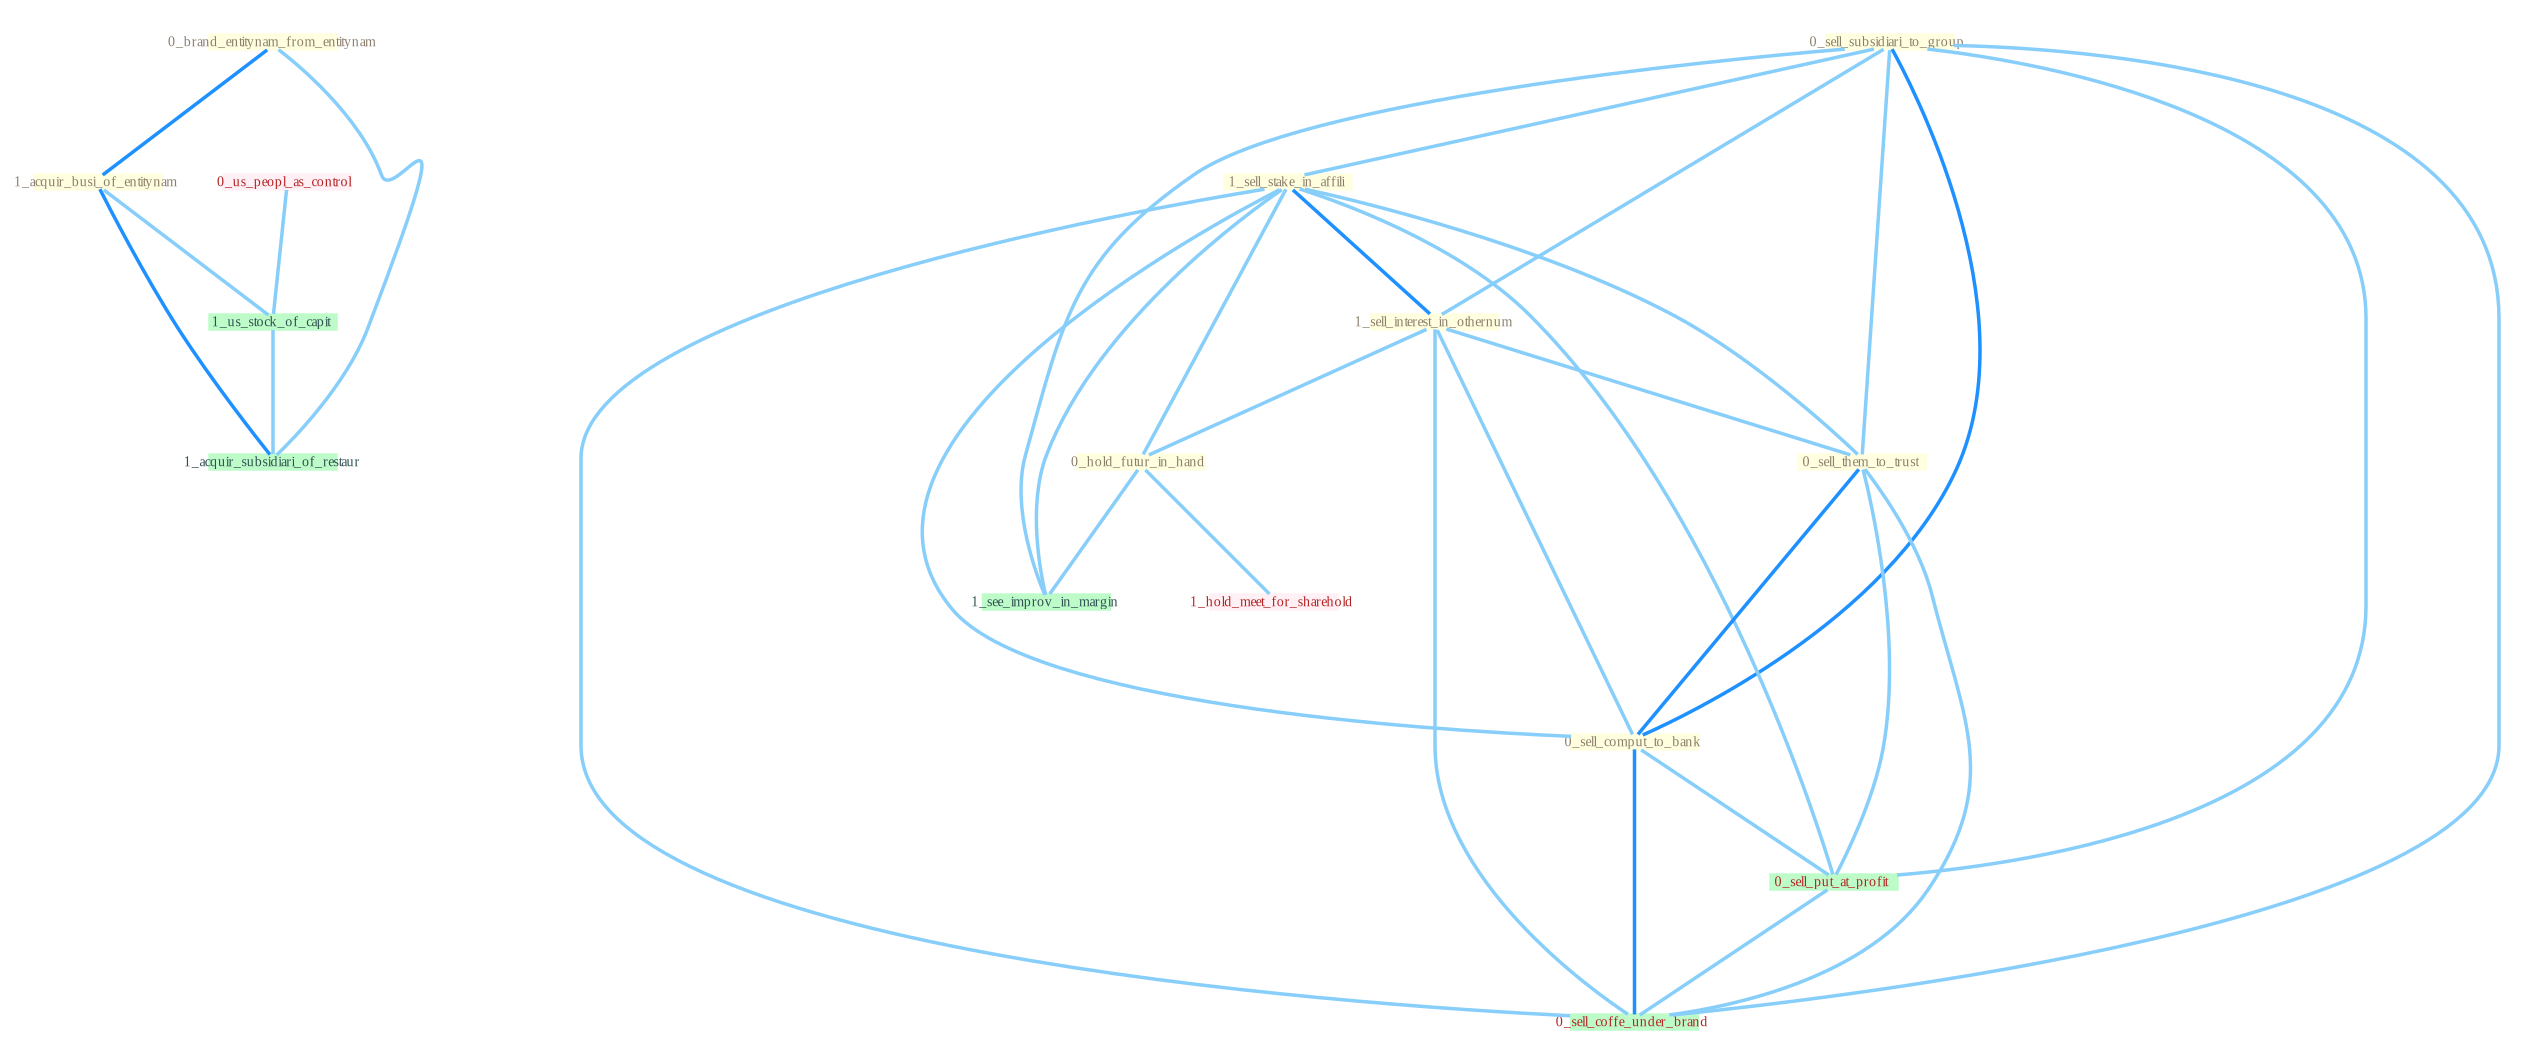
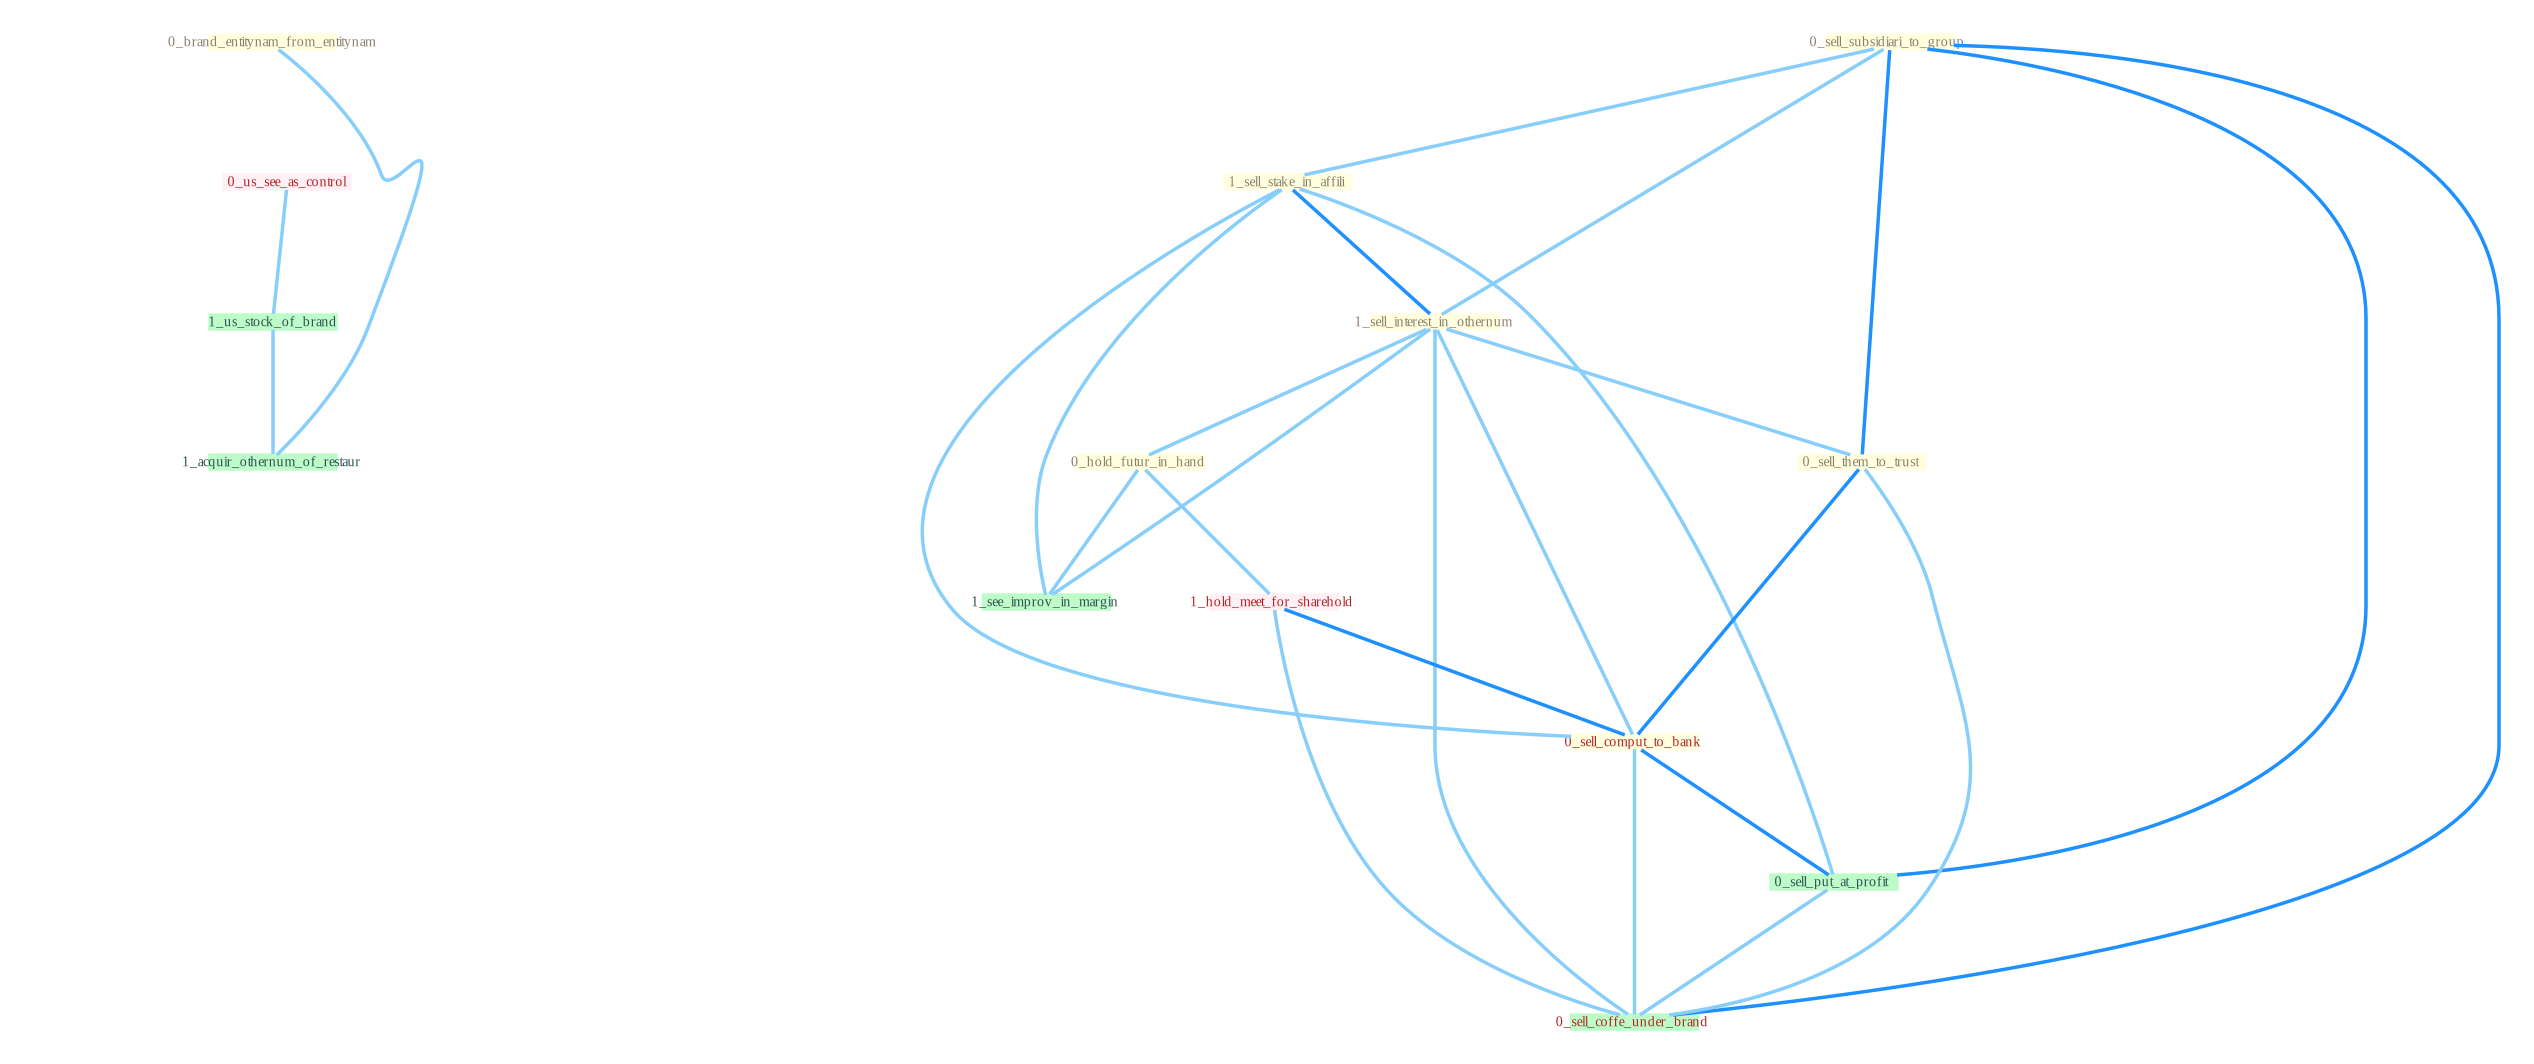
(1279, 139) -> (1243, 464)
(98, 182) -> none
(287, 182) -> (287, 182)
(1876, 252) -> (1876, 252)
(1601, 282) -> none
(273, 322) -> (273, 322)
(1215, 322) -> none
(1959, 460) -> (1463, 675)
(273, 462) -> (273, 462)
(2366, 478) -> (2366, 478)
(2499, 649) -> (2499, 649)
(1889, 676) -> none
(1634, 742) -> (1634, 742)
(585, 754) -> (1375, 875)
(1735, 812) -> (1735, 812)
(1634, 882) -> (1634, 882)
(1834, 882) -> (1834, 882)
